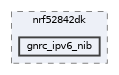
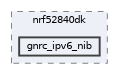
(59, 21) -> (59, 21)
